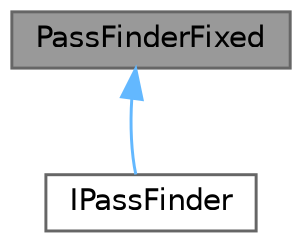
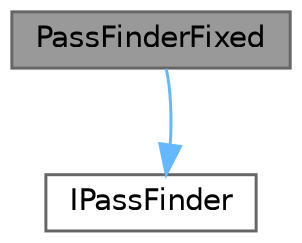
(131, 137) -> (171, 107)
